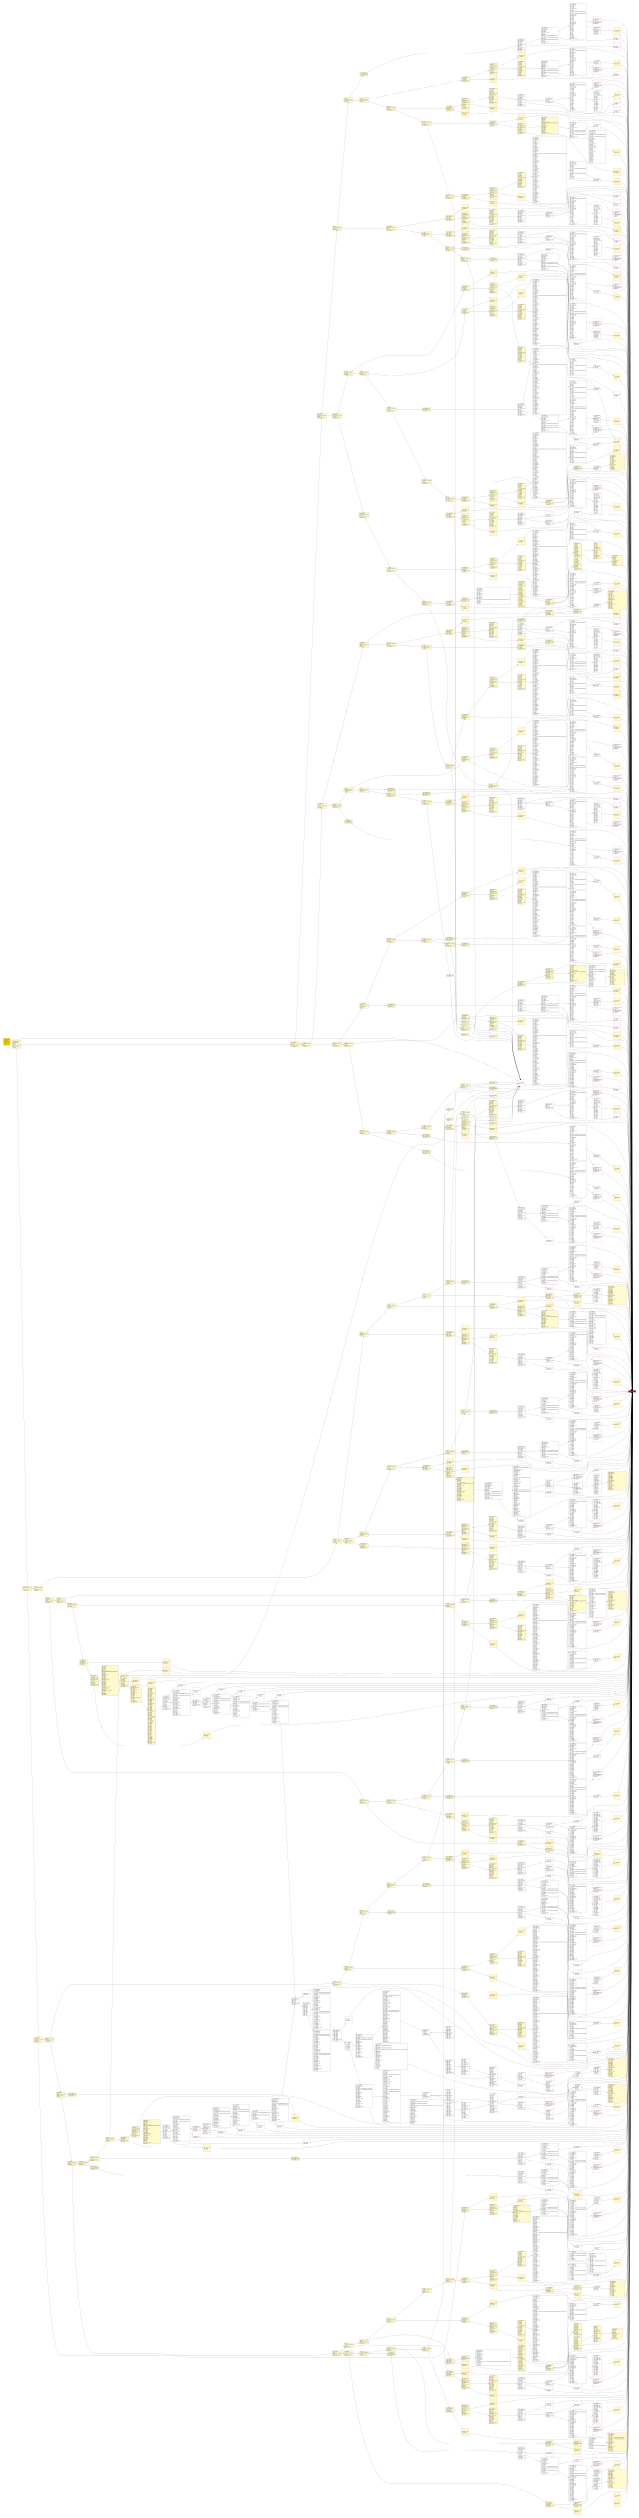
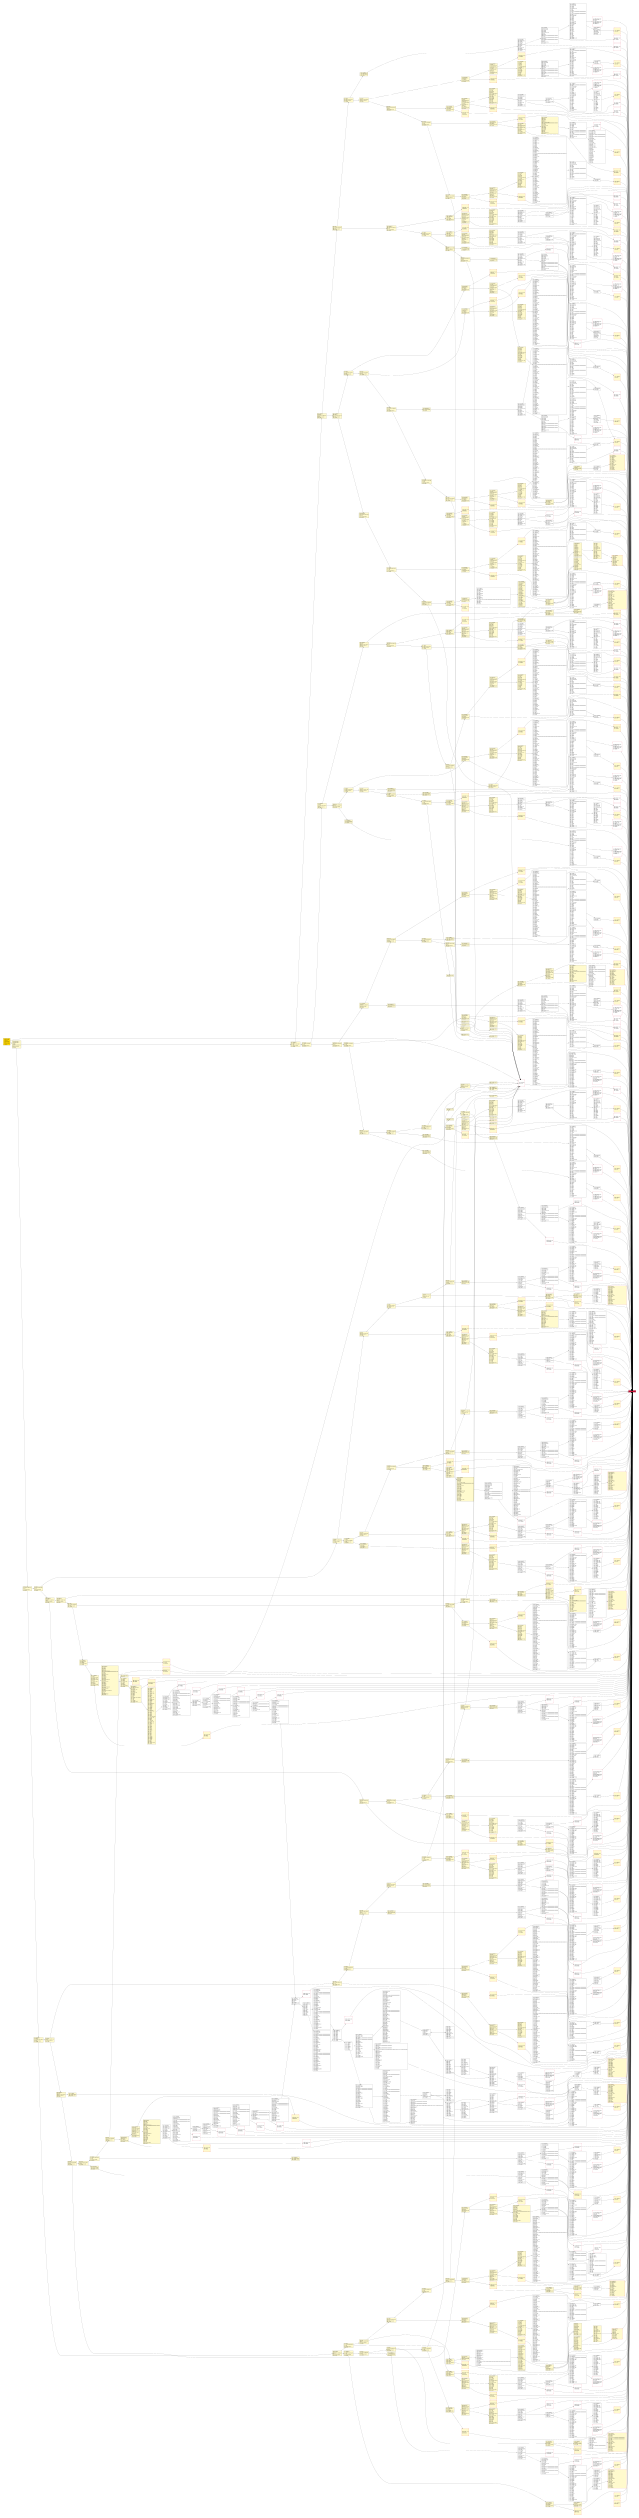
(617, 450) -> (617, 450)
